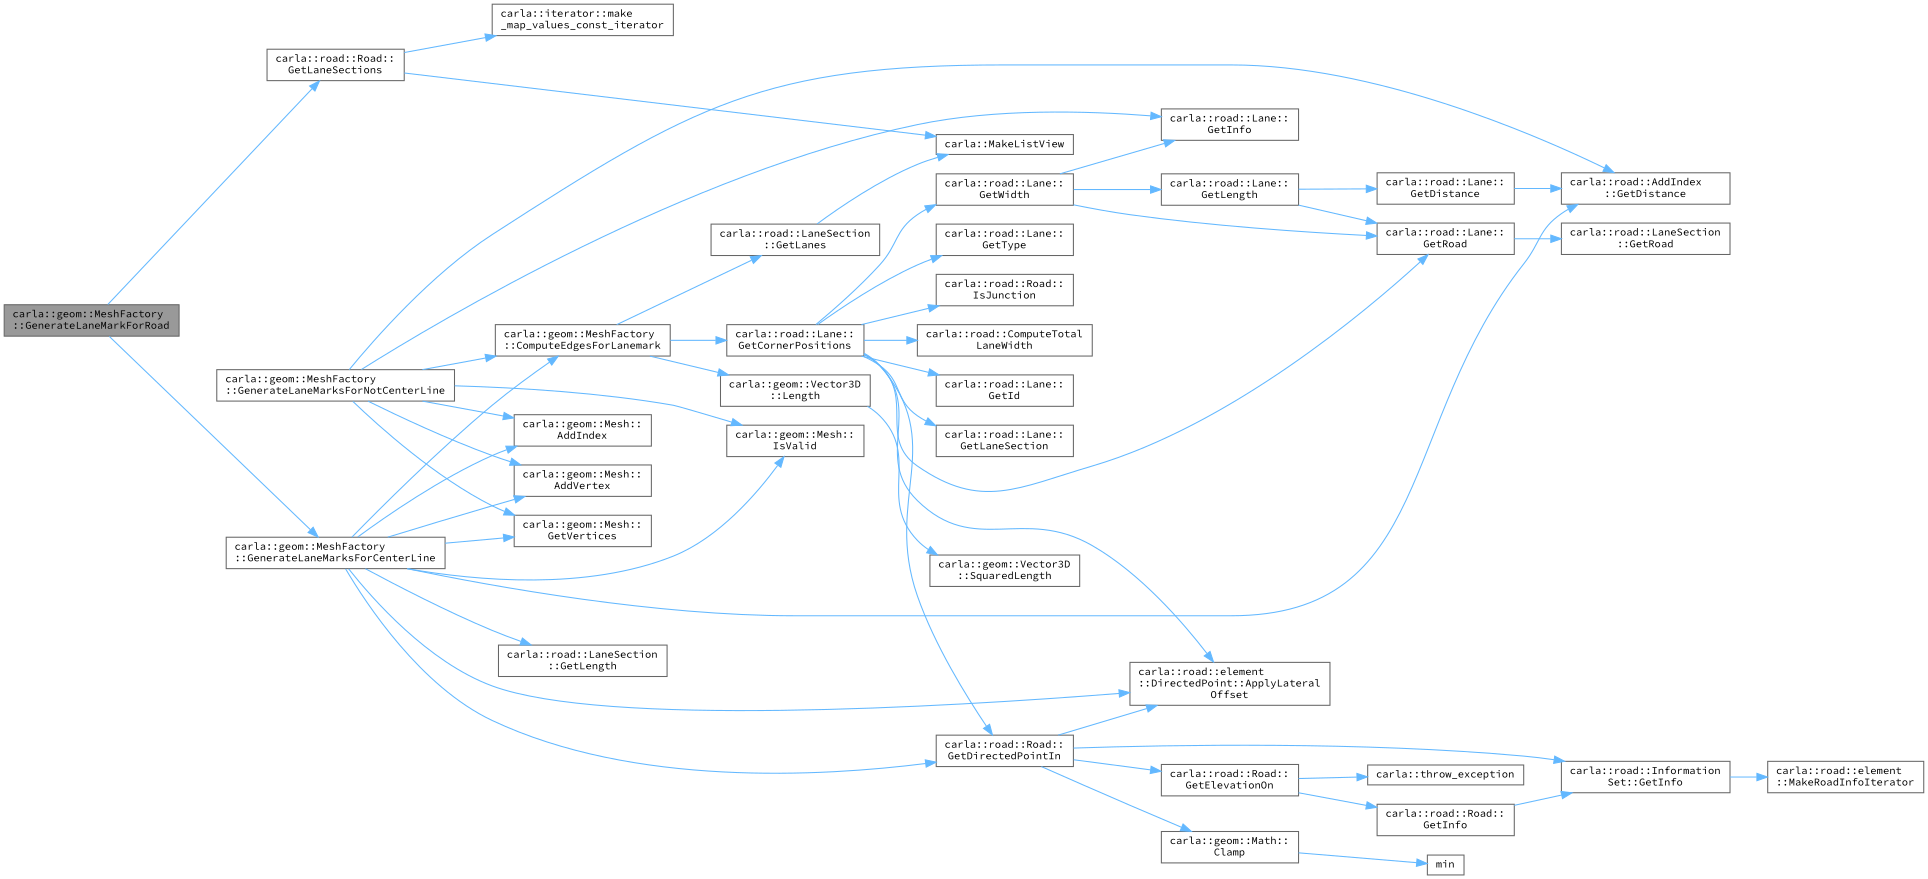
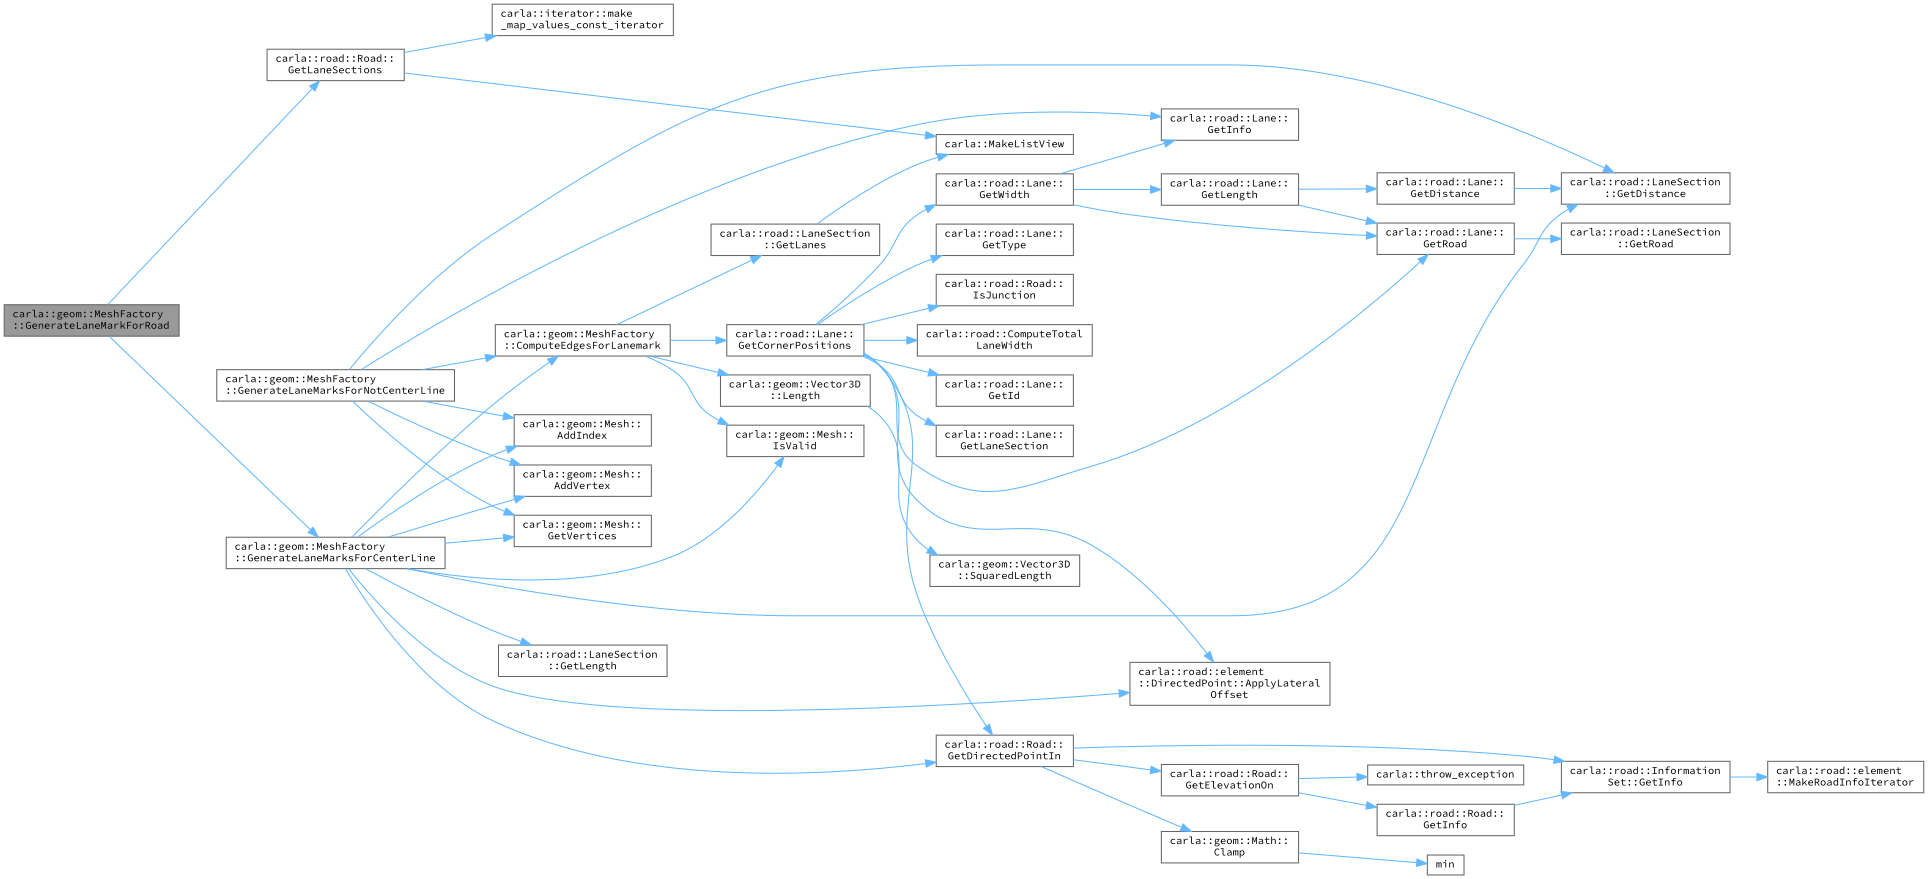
(1646, 188) -> (1646, 188)
(595, 395) -> (686, 384)
(1102, 722) -> none
